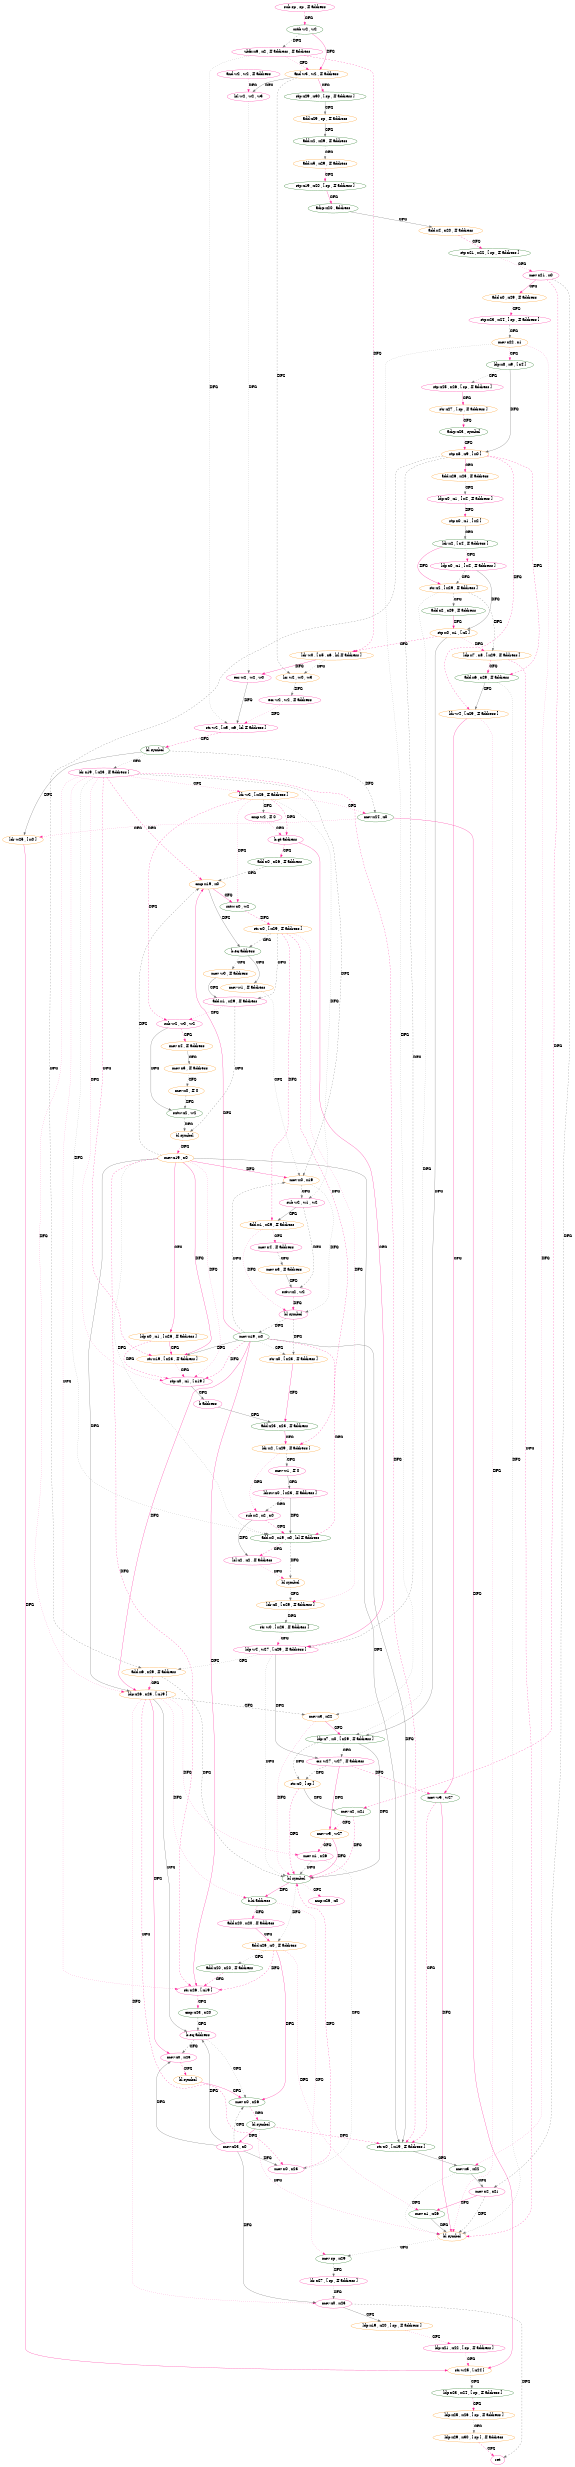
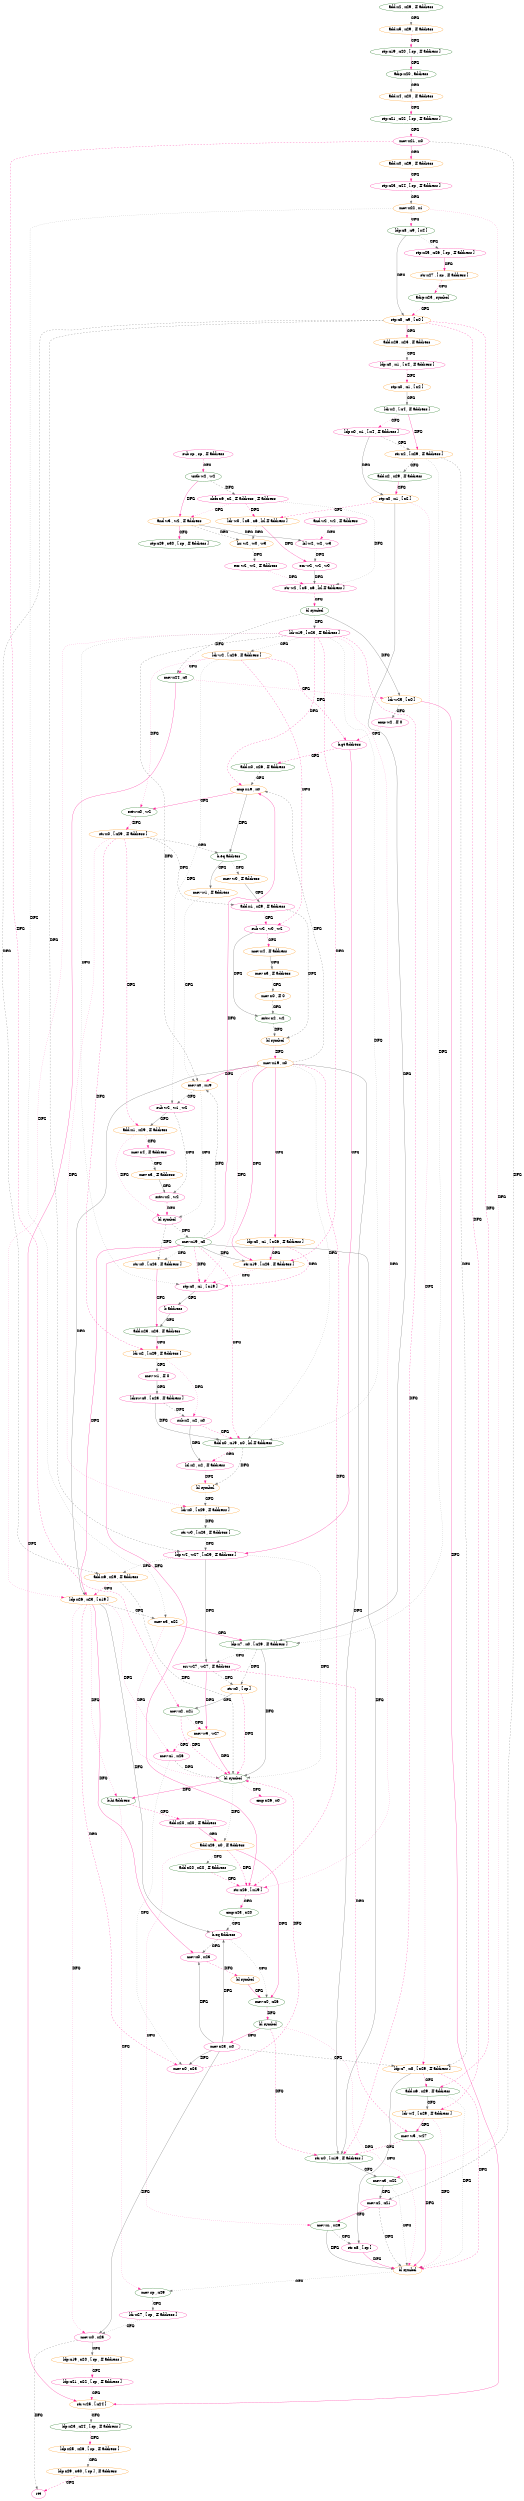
(325, 119) -> none
(183, 784) -> (277, 644)
(263, 805) -> (396, 710)
(91, 1100) -> (82, 894)
(280, 1637) -> (206, 1543)
(235, 2125) -> (315, 2057)
none -> (359, 2248)
